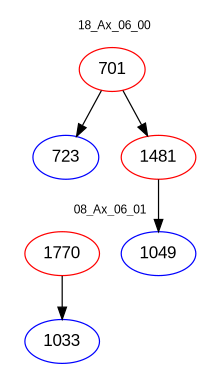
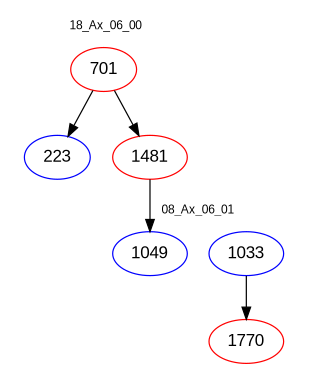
(66, 157) -> (57, 157)
(62, 292) -> (246, 292)
